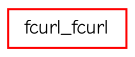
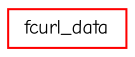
(67, 29) -> (67, 29)
